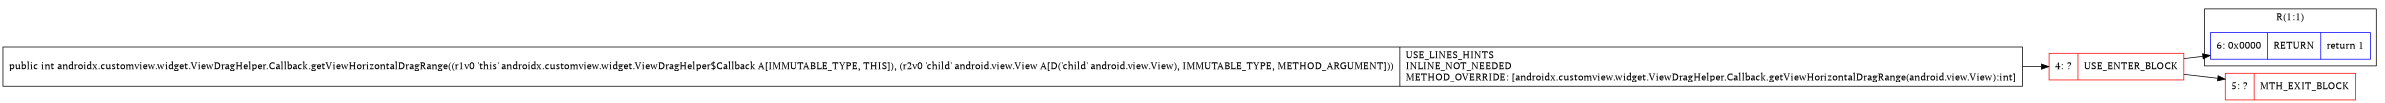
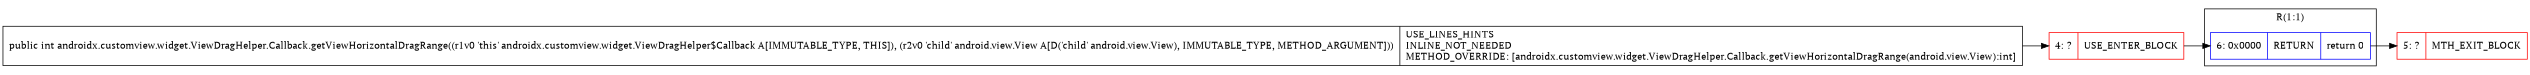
(2346, 46) -> (2346, 46)
(2201, 76) -> (2381, 46)
